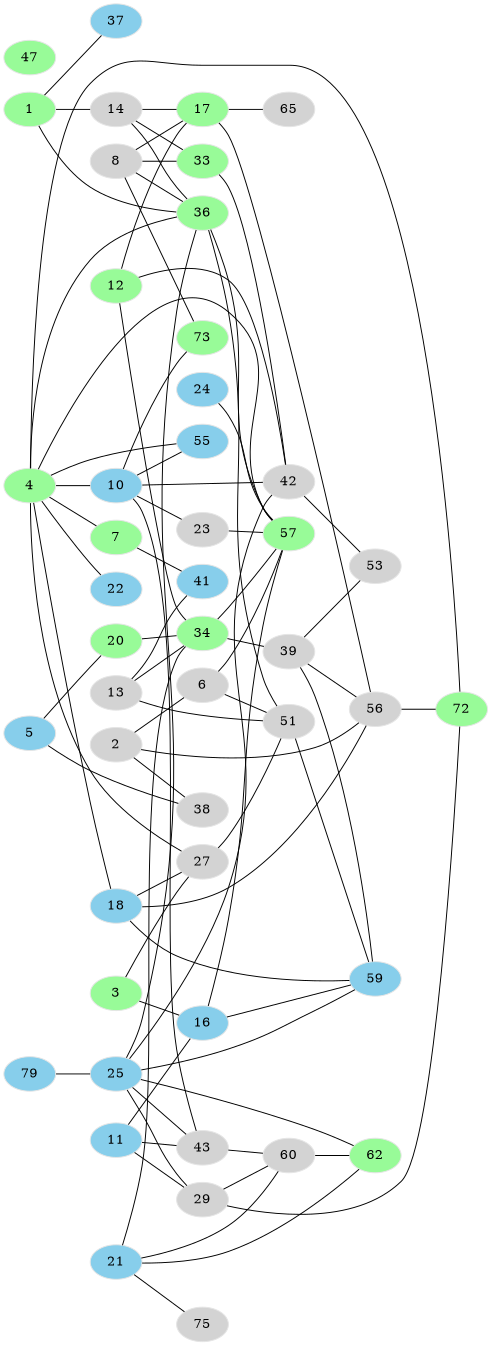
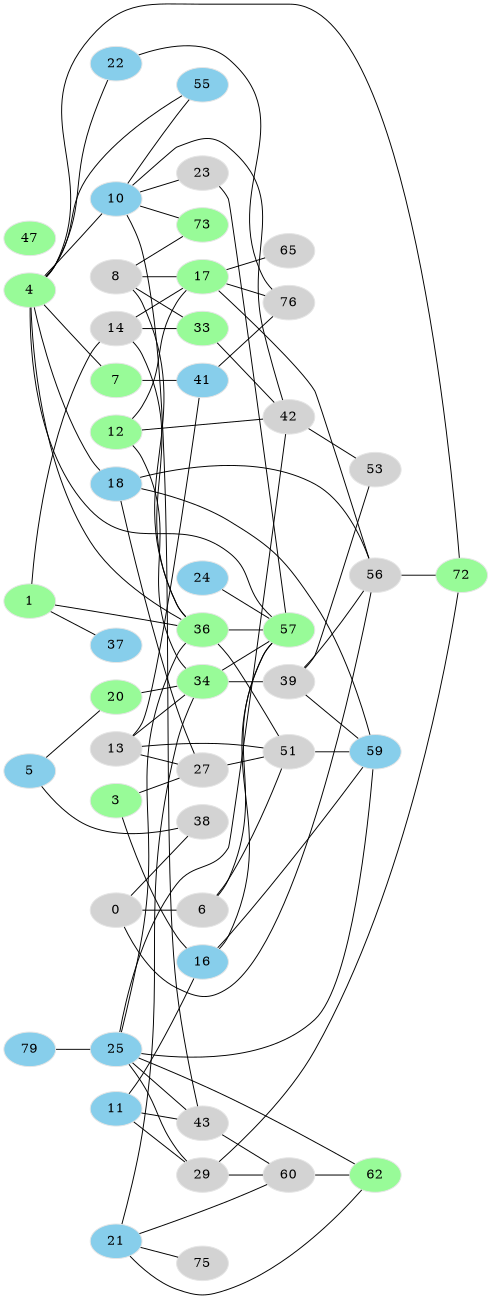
none -> (289, 303)
(56, 691) -> (159, 759)
(116, 745) -> (116, 910)
